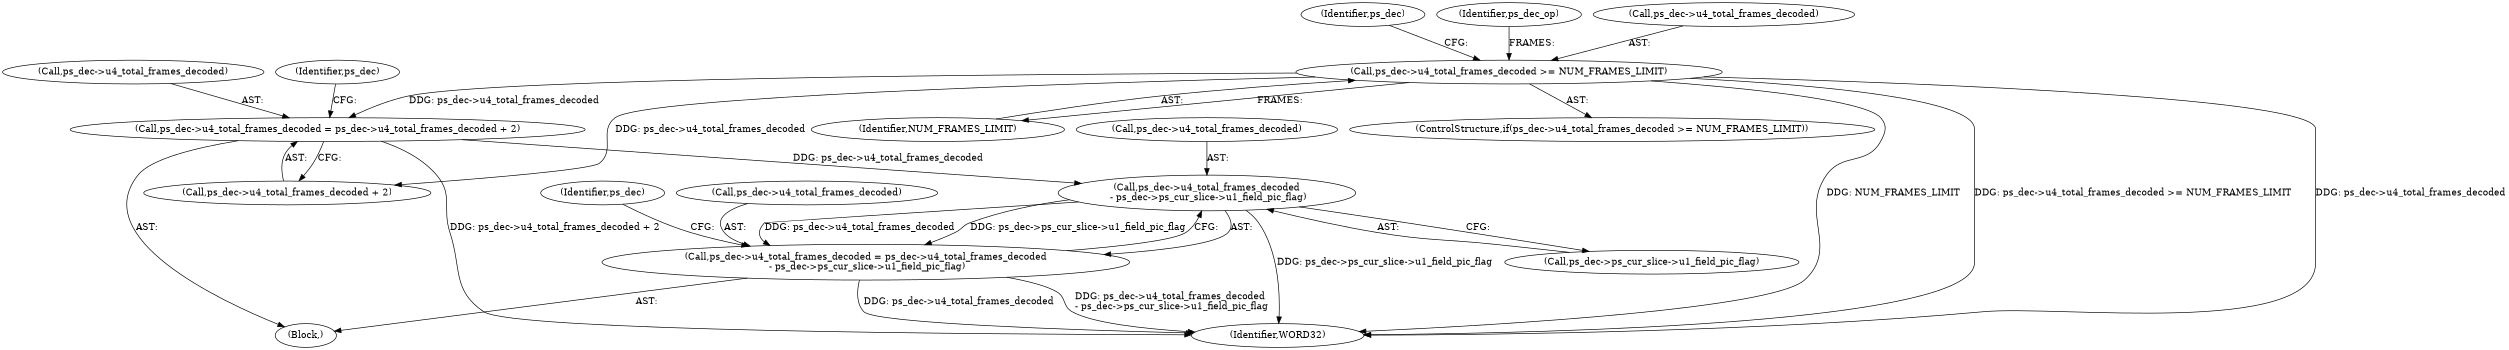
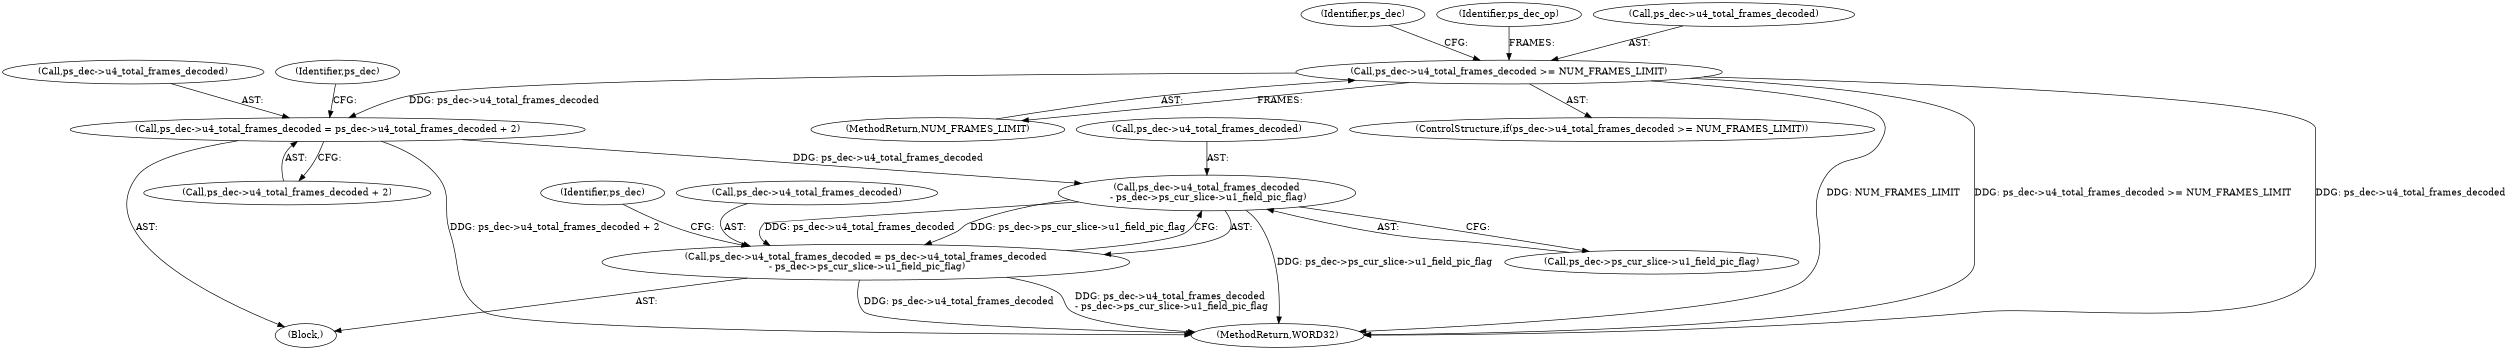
(840, 94) -> none
(938, 130) -> (938, 130)
(1278, 336) -> (1278, 336)
